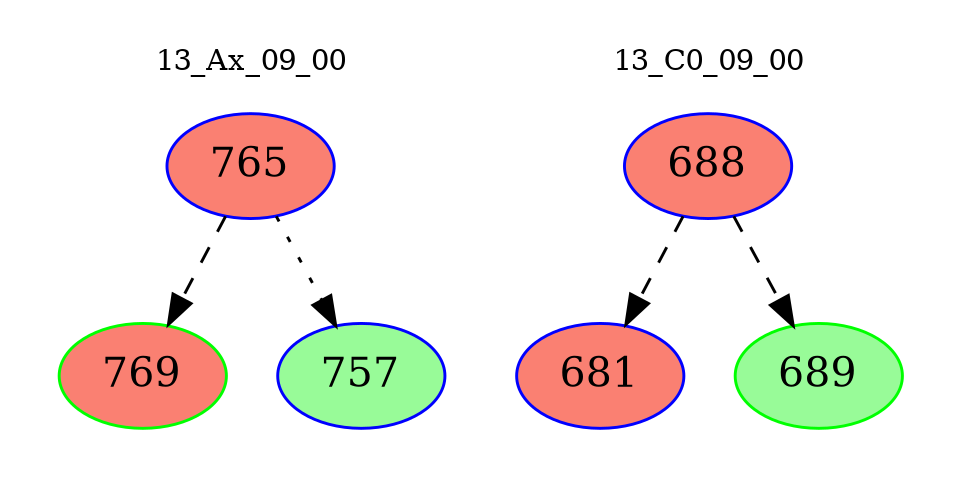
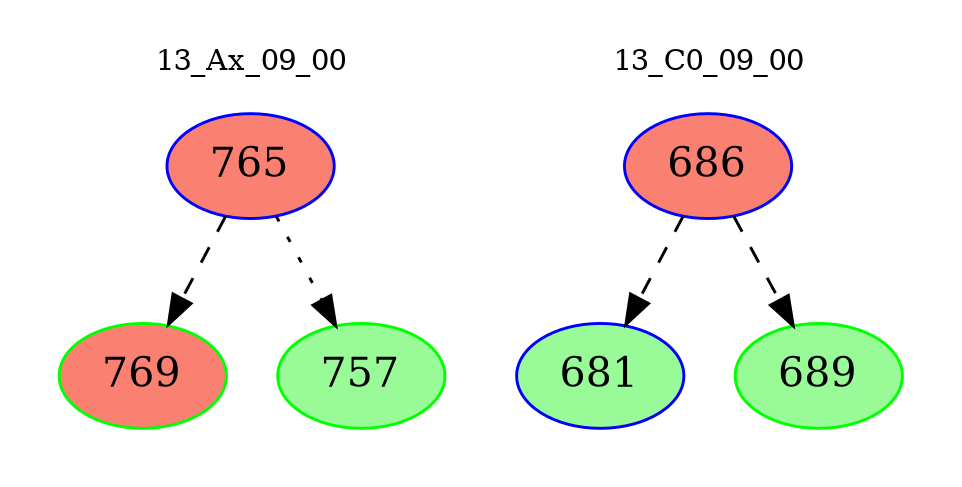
(708, 166) -> (708, 166)
(361, 376) -> (361, 376)
(600, 376) -> (600, 376)
